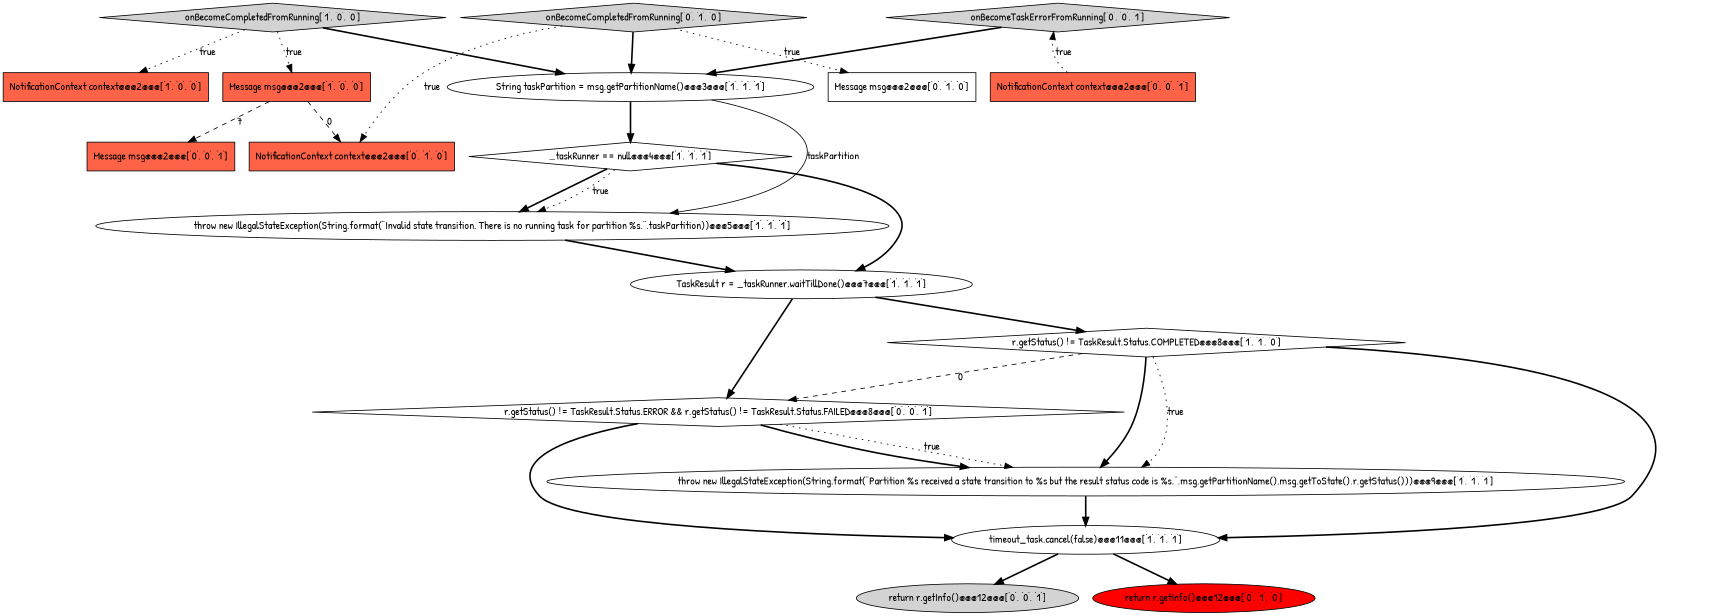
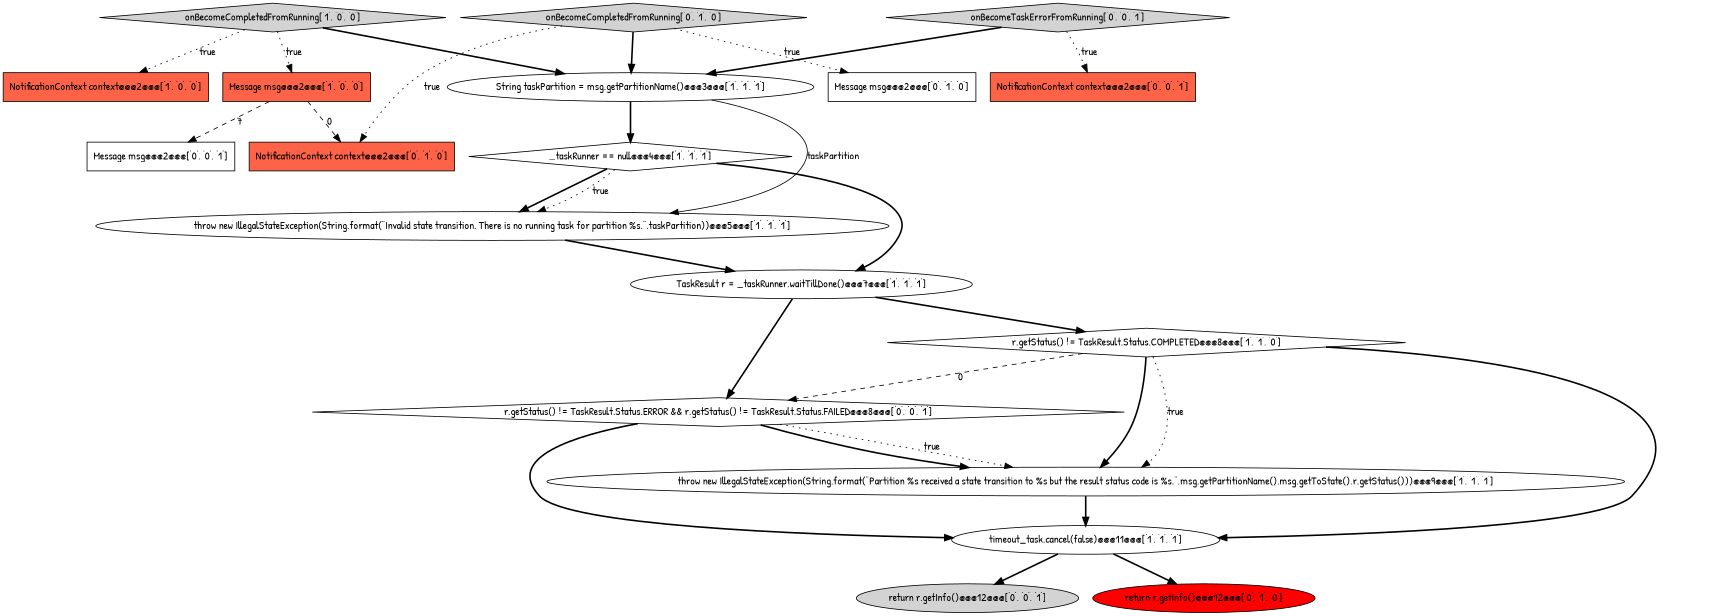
(1055, 58) -> (1076, 48)
(161, 157) -> (161, 157)
